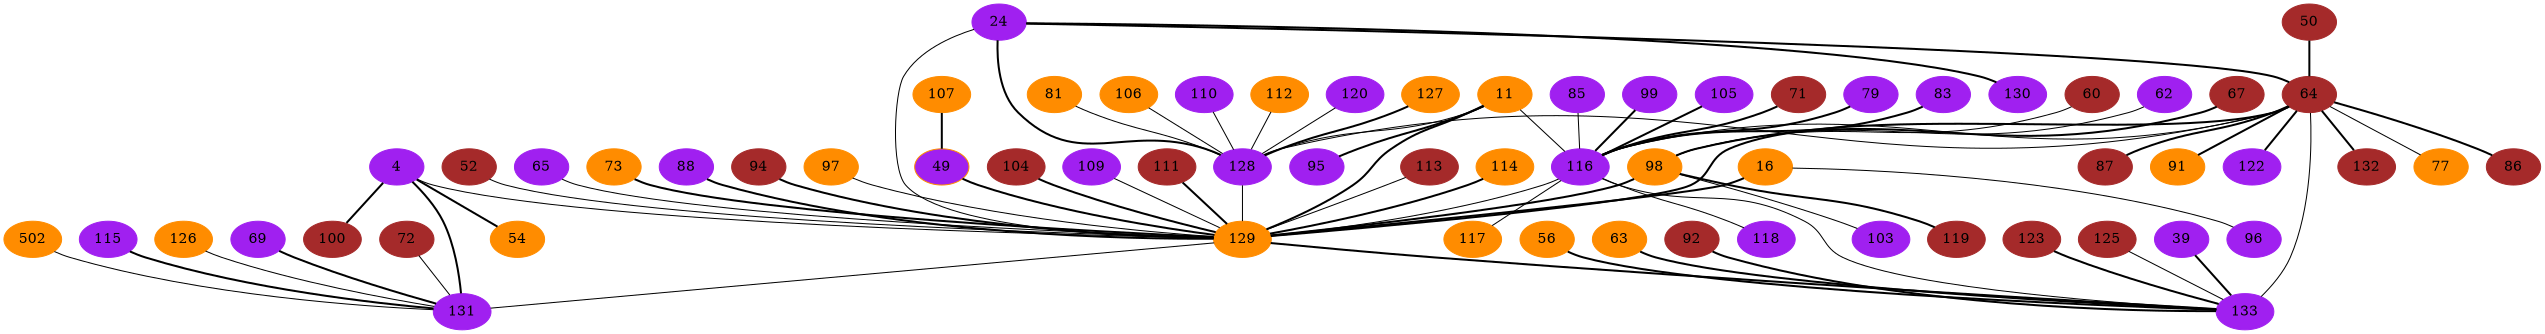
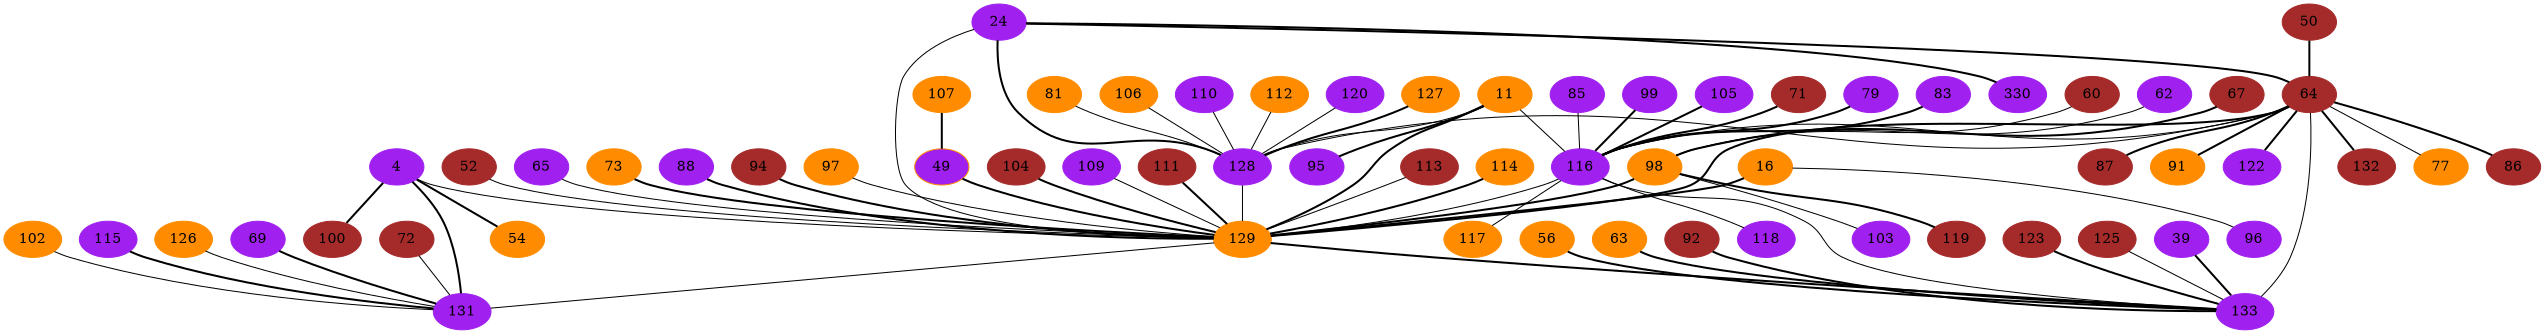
(2018, 95) -> (2018, 95)
(33, 239) -> (33, 239)
